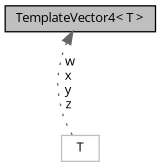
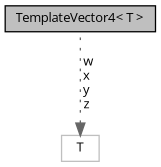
(58, 90) -> (80, 77)
